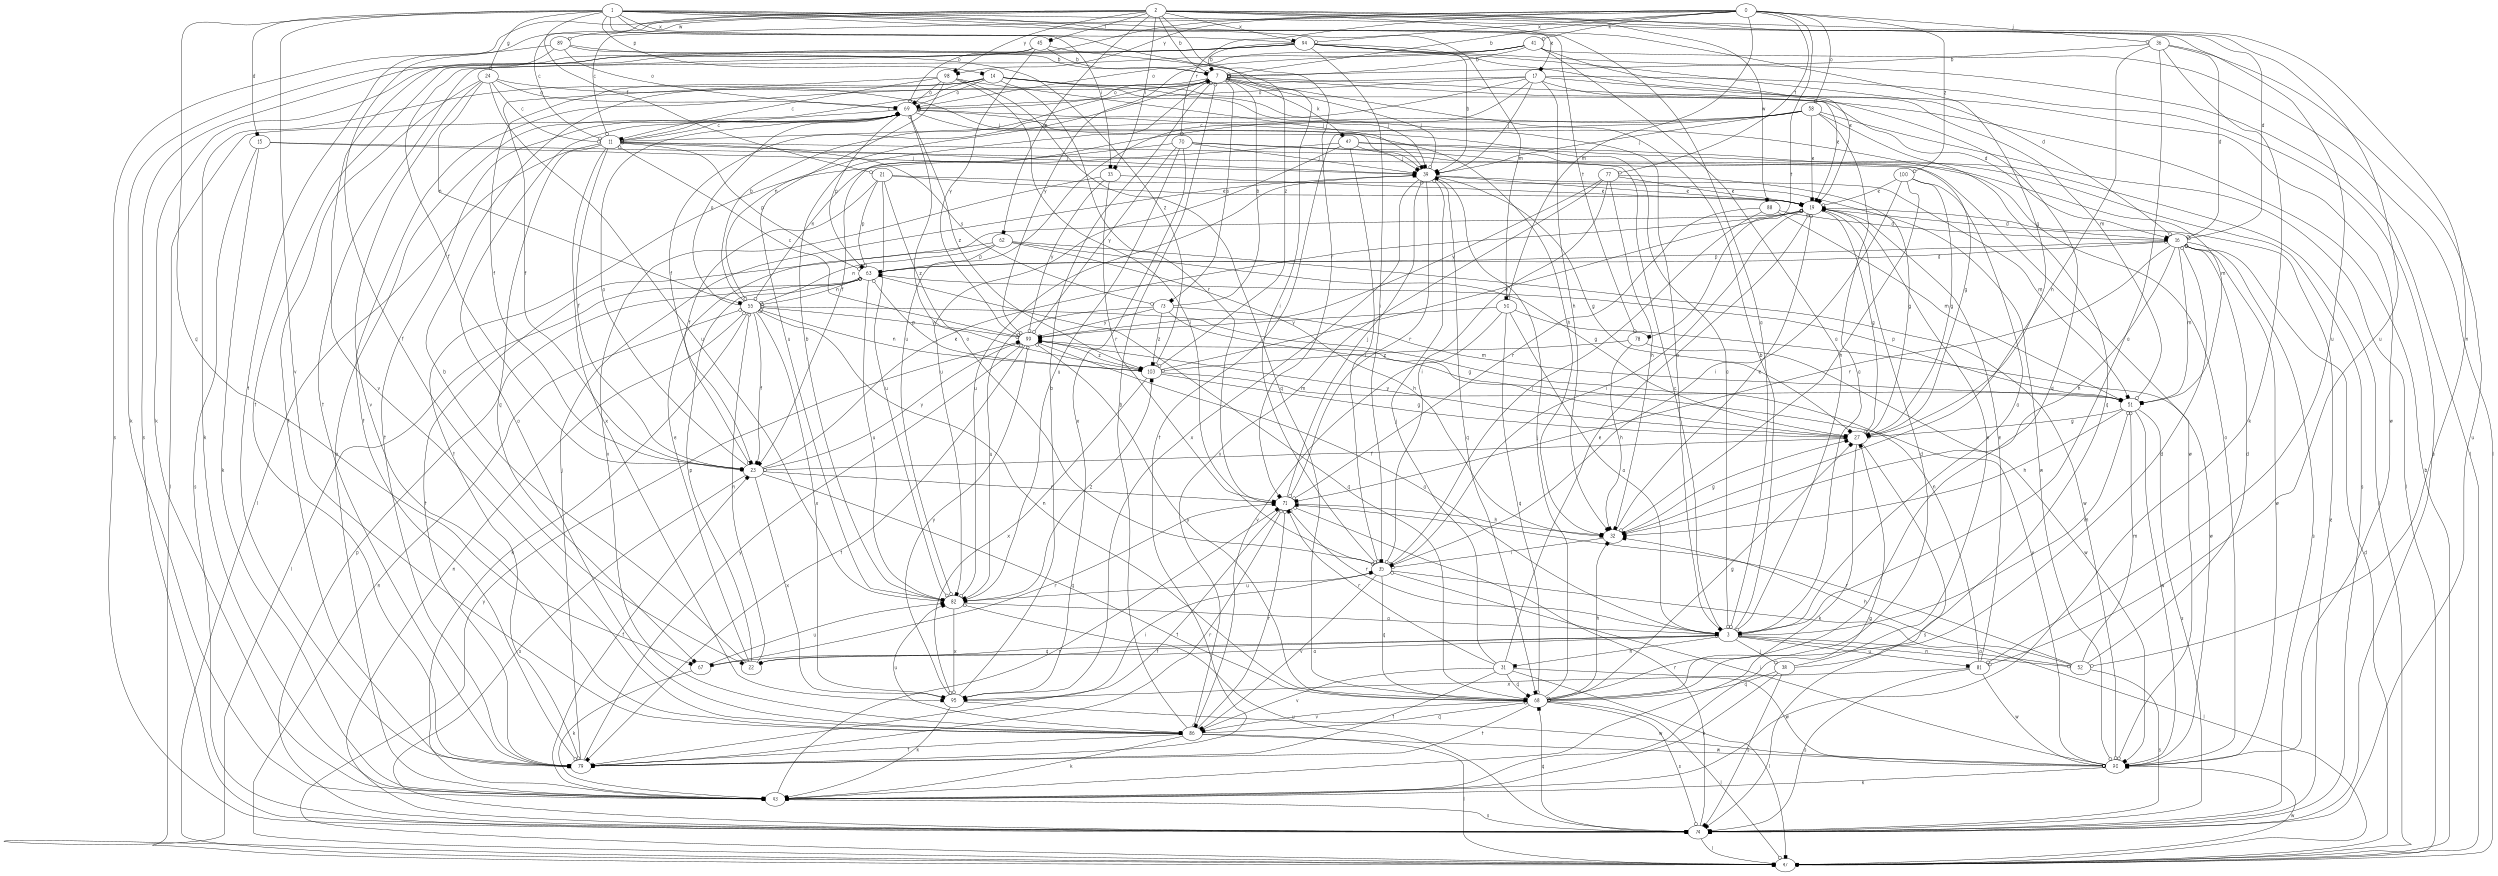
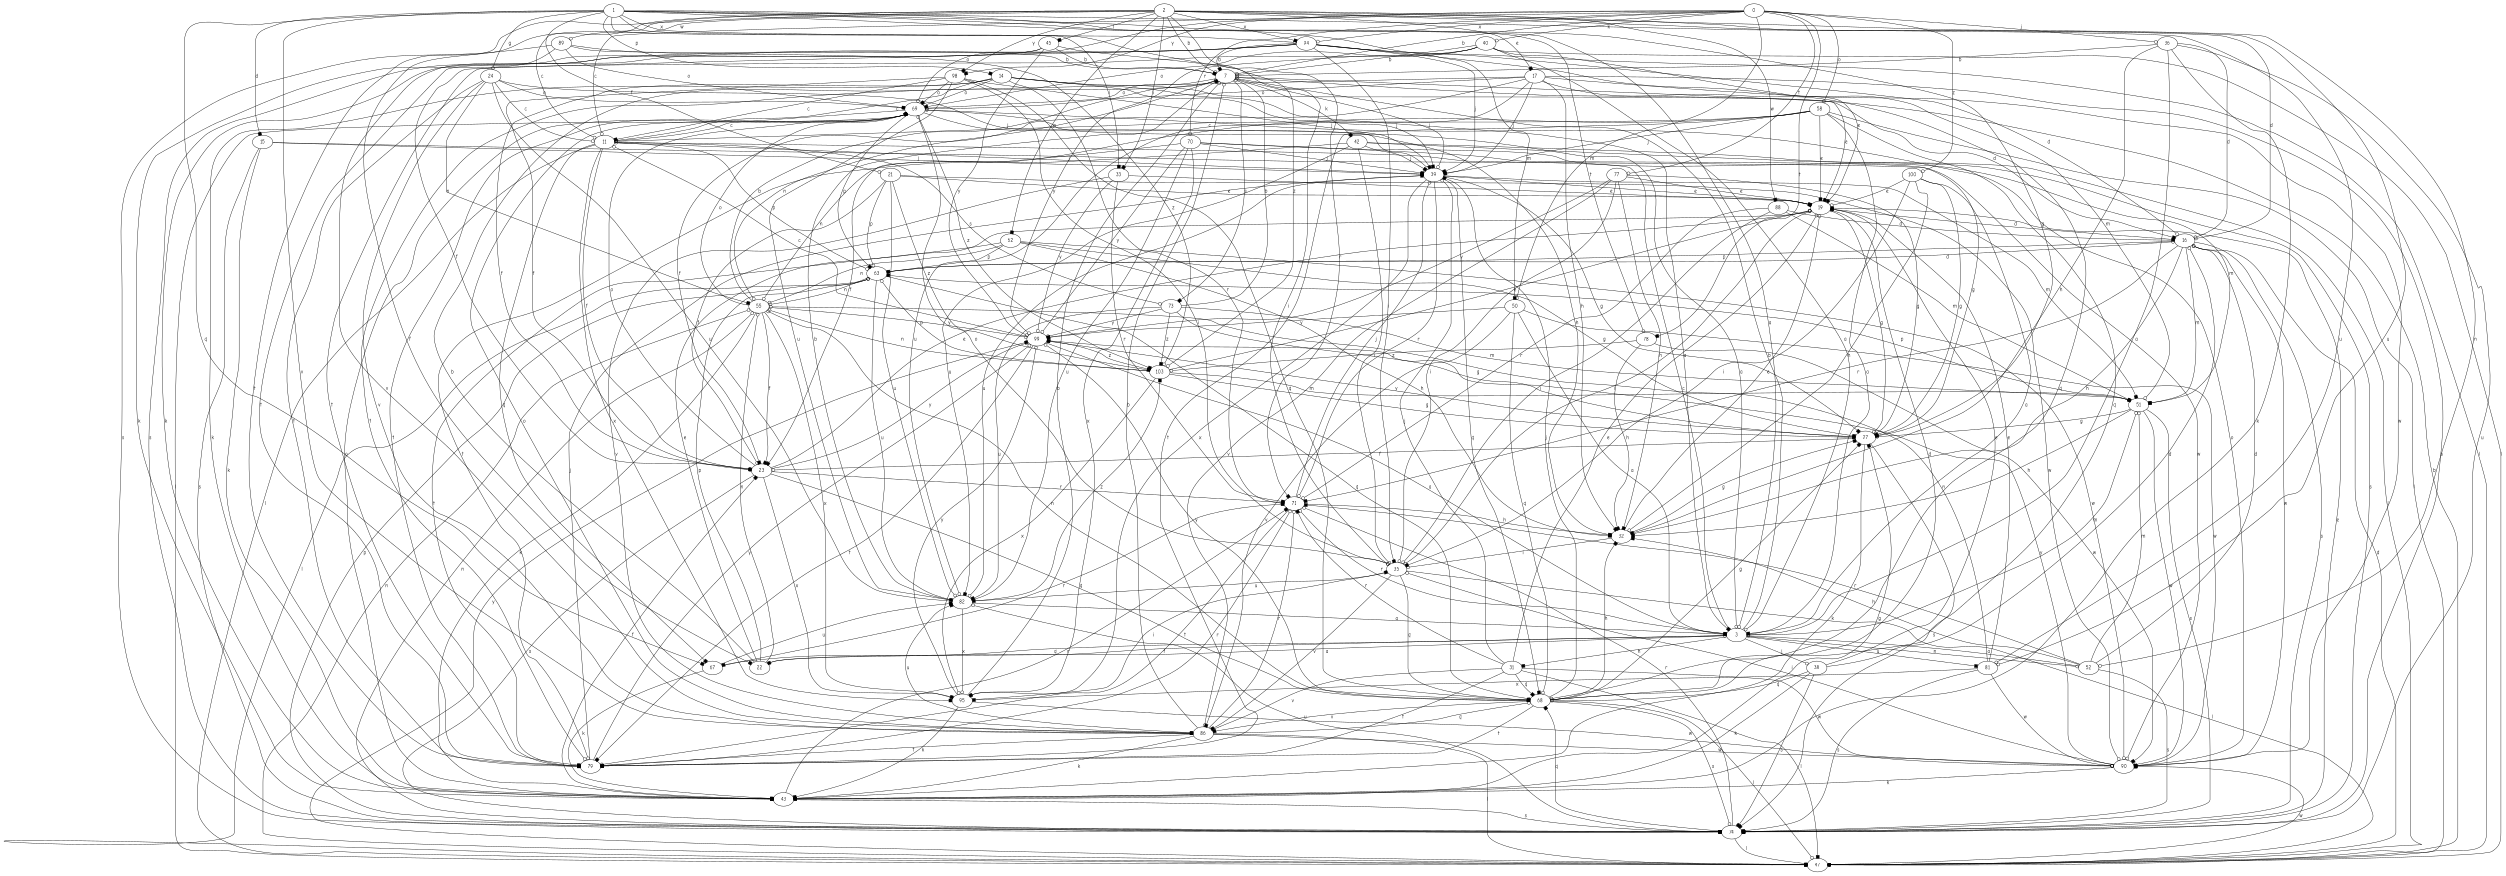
(1534, 43) -> (1486, 43)
(1468, 109) -> (1476, 109)
